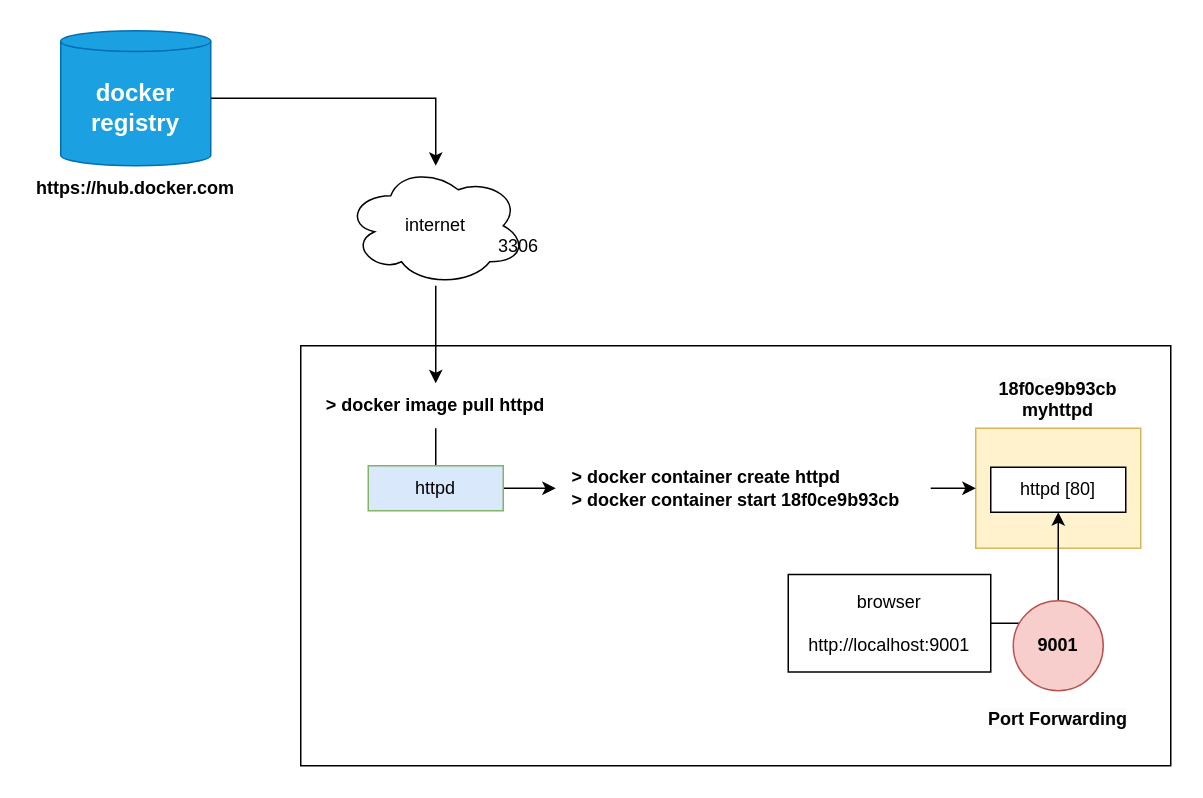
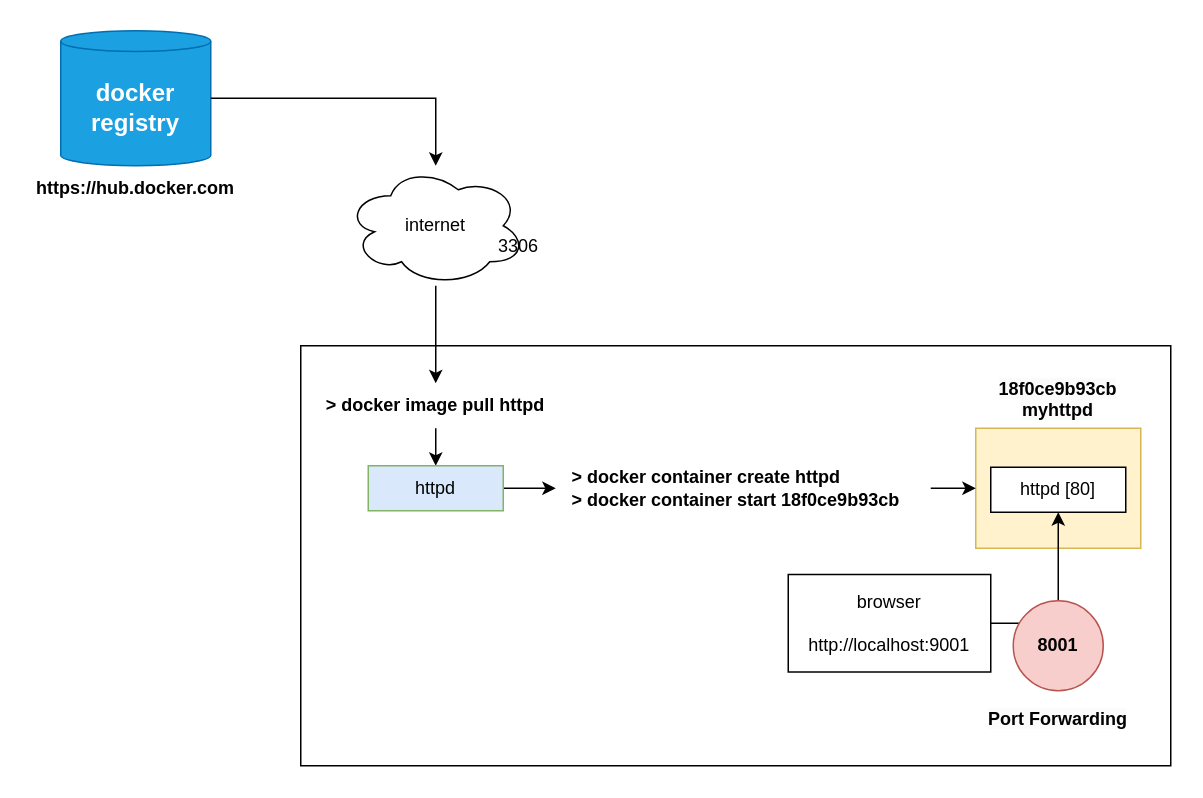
(436, 458) -> (436, 454)
(1058, 646) -> (1058, 646)
